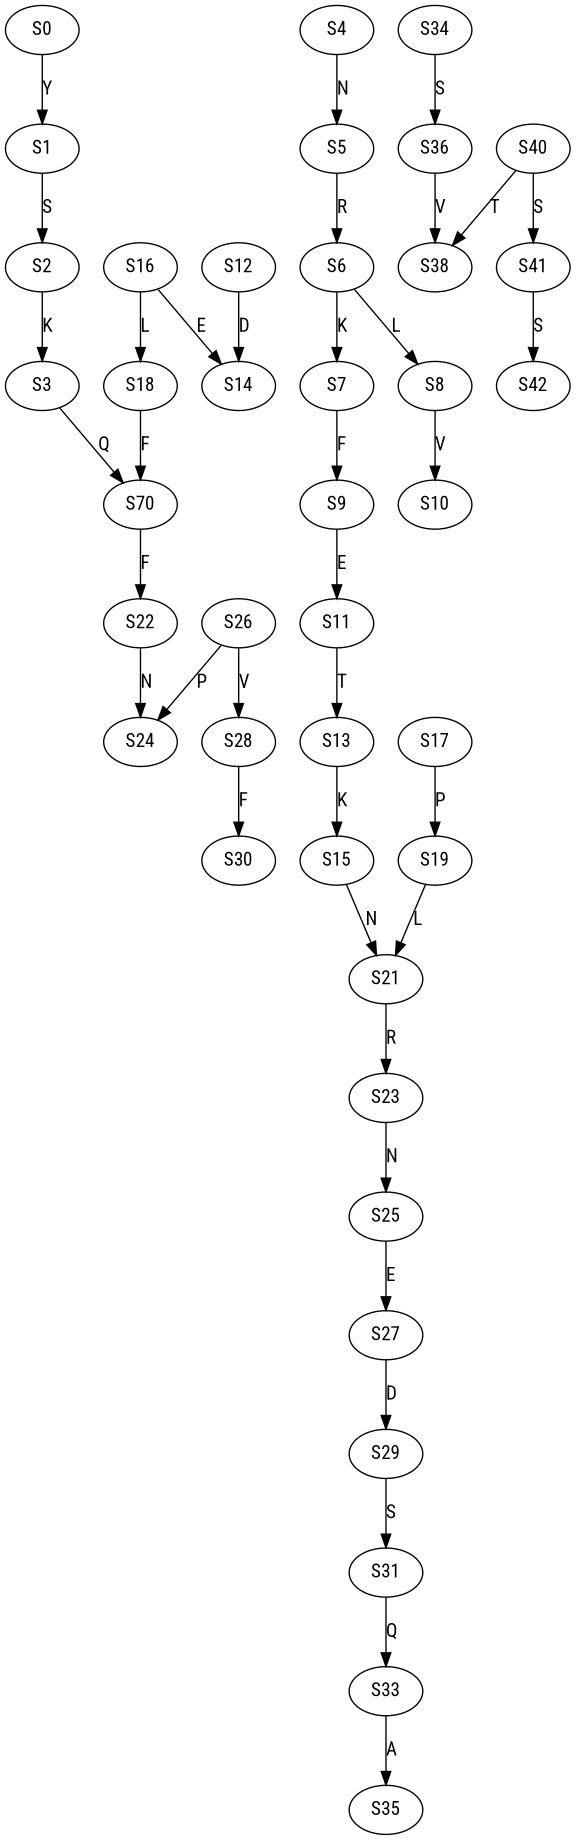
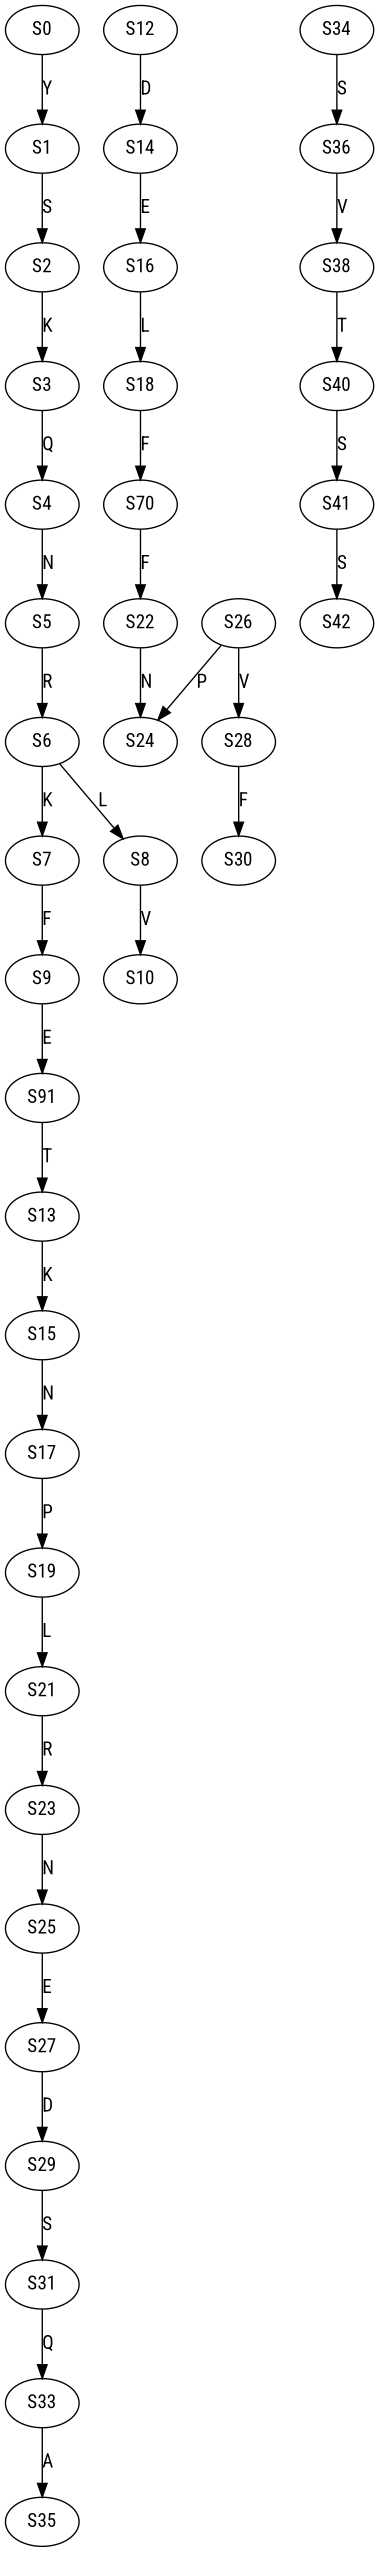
(489, 203) -> (337, 320)
(185, 321) -> (140, 201)
(87, 440) -> (42, 438)
(337, 623) -> (42, 1098)
(359, 914) -> (42, 1388)
